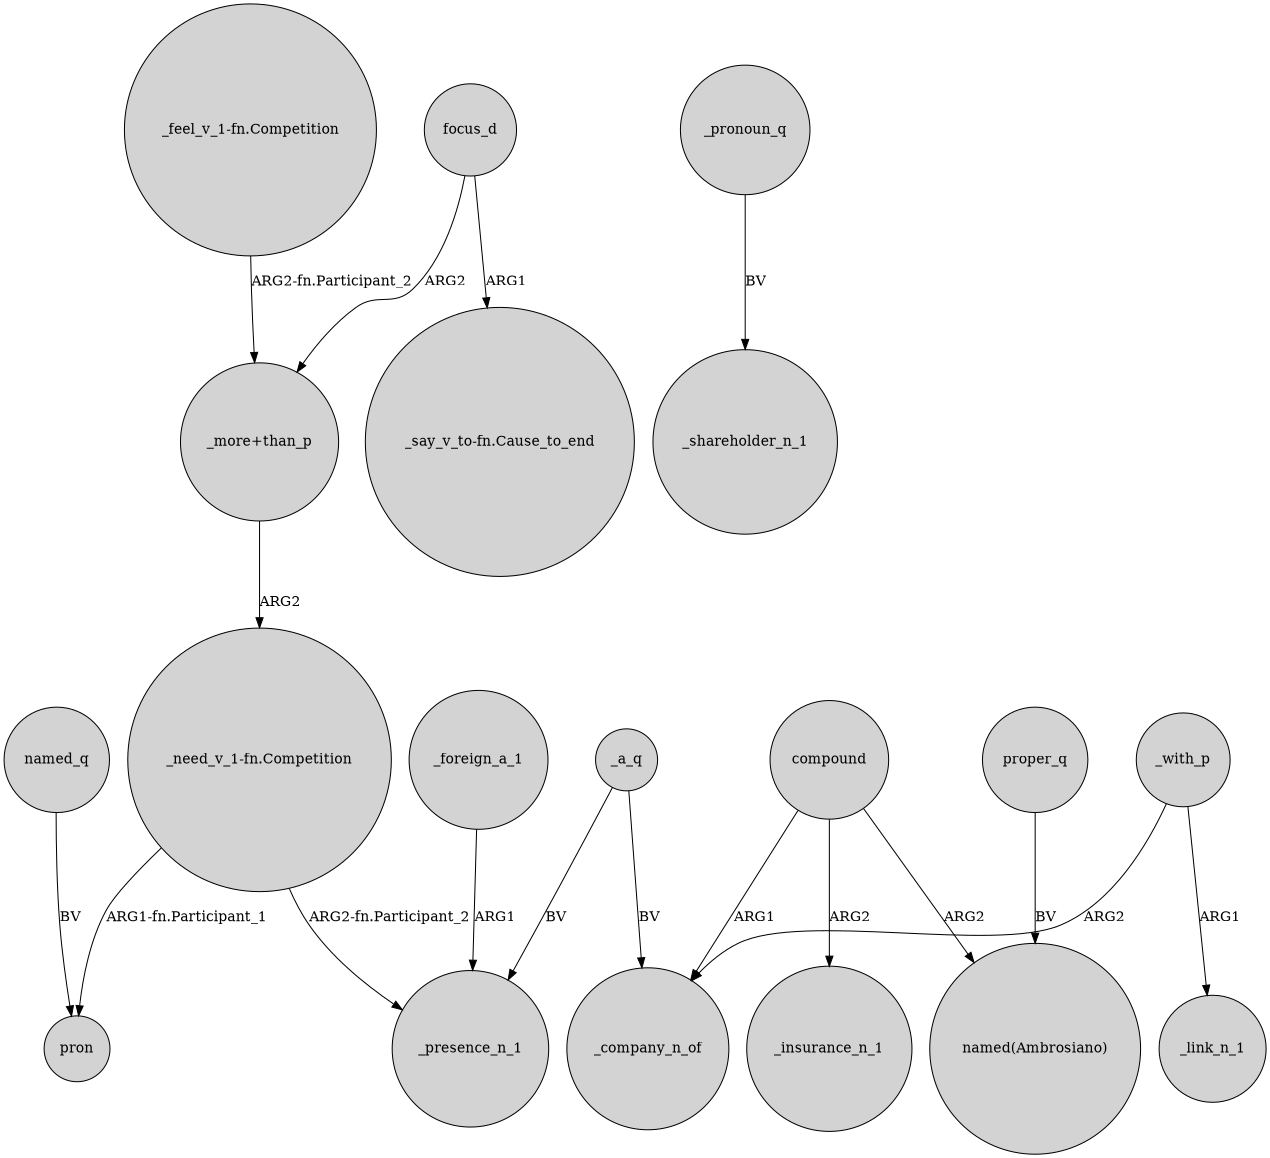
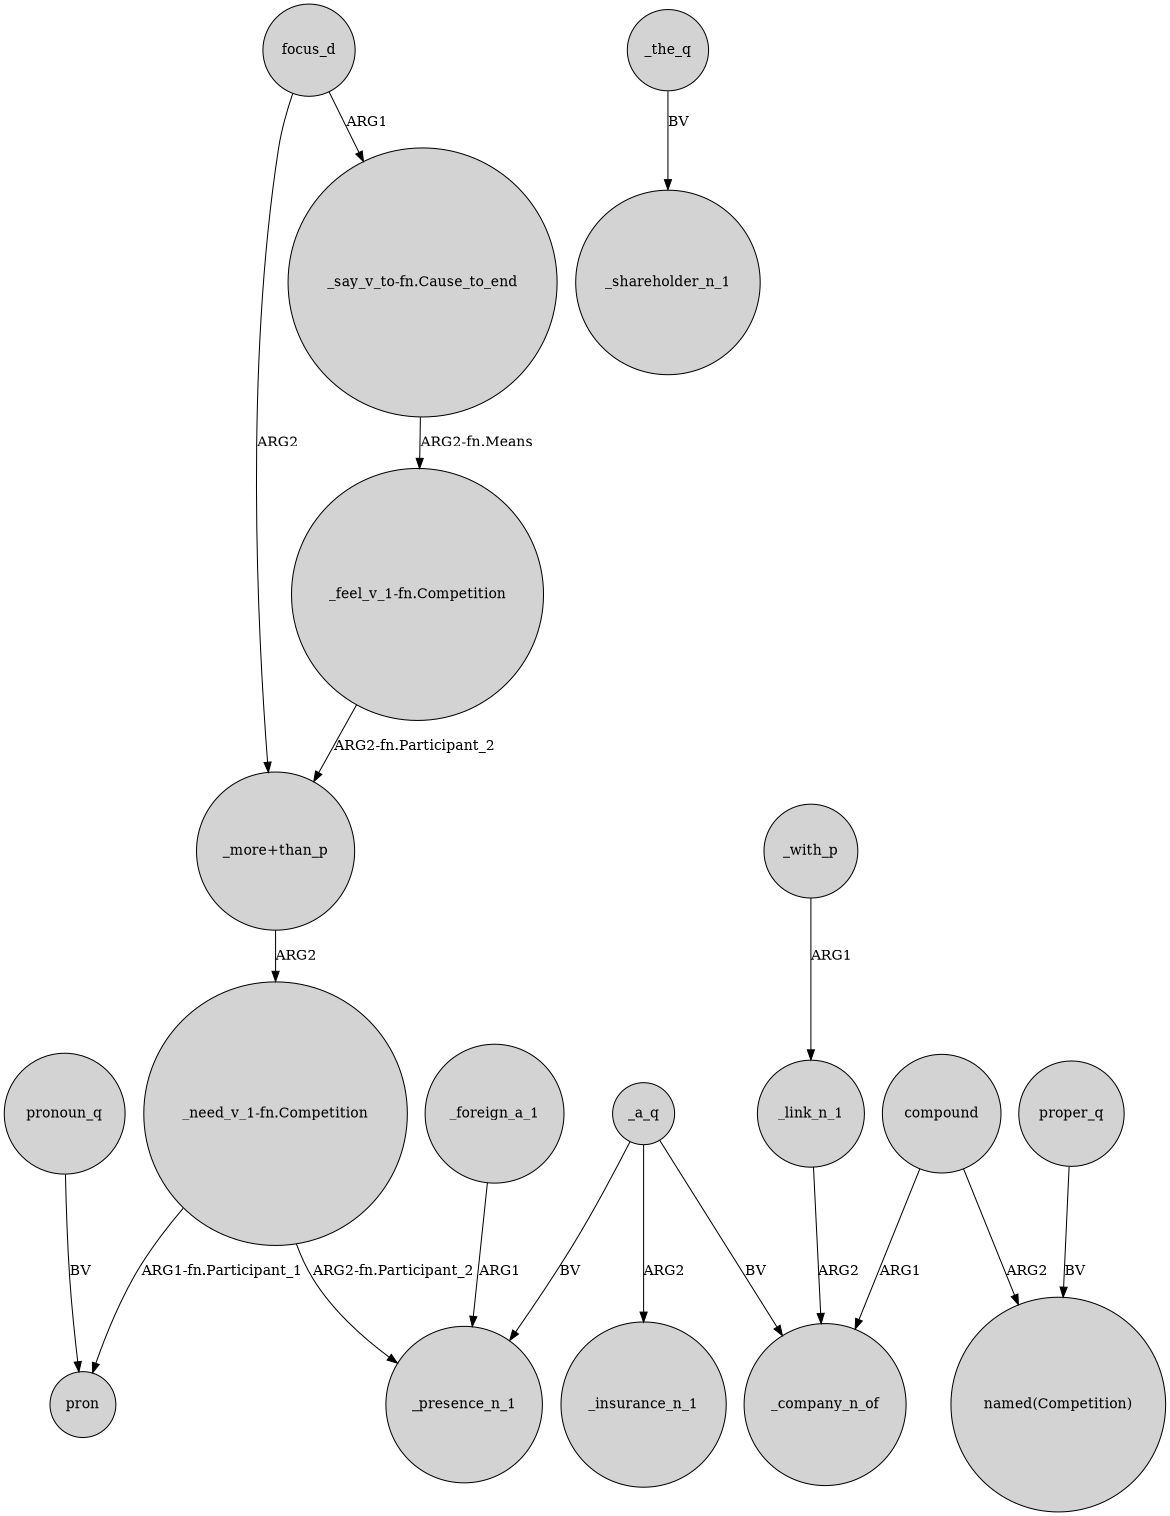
(745, 130) -> (668, 50)
none -> (420, 438)
(57, 760) -> (65, 1114)
(829, 888) -> (644, 1228)
(970, 935) -> (817, 1240)
(1035, 1049) -> (1058, 1405)
